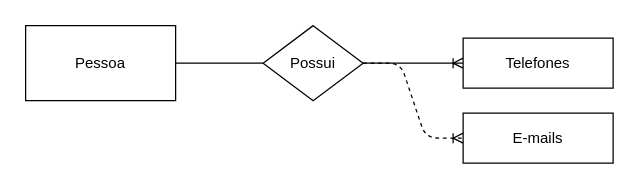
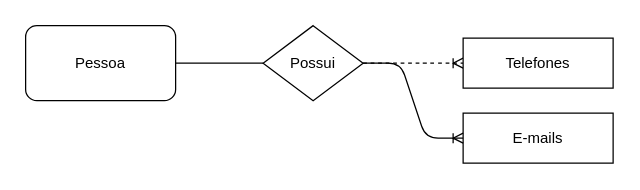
(101, 63) -> (101, 63)
(431, 63) -> (431, 63)
(418, 115) -> (418, 115)
